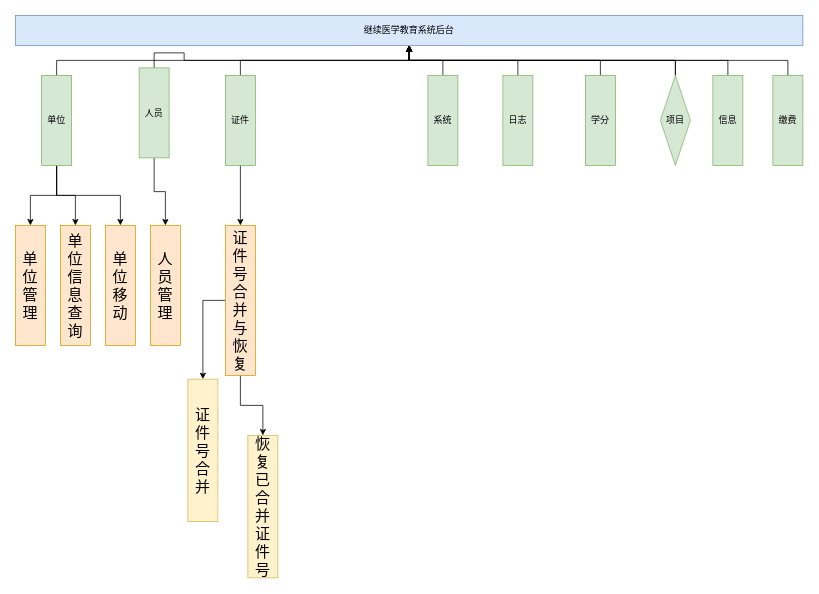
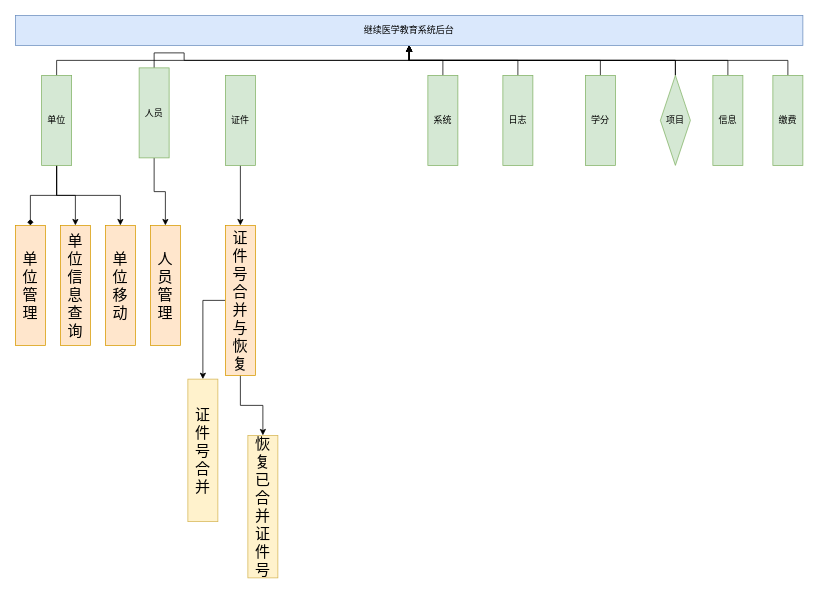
(240, 69) -> none
(30, 219) -> (30, 218)
